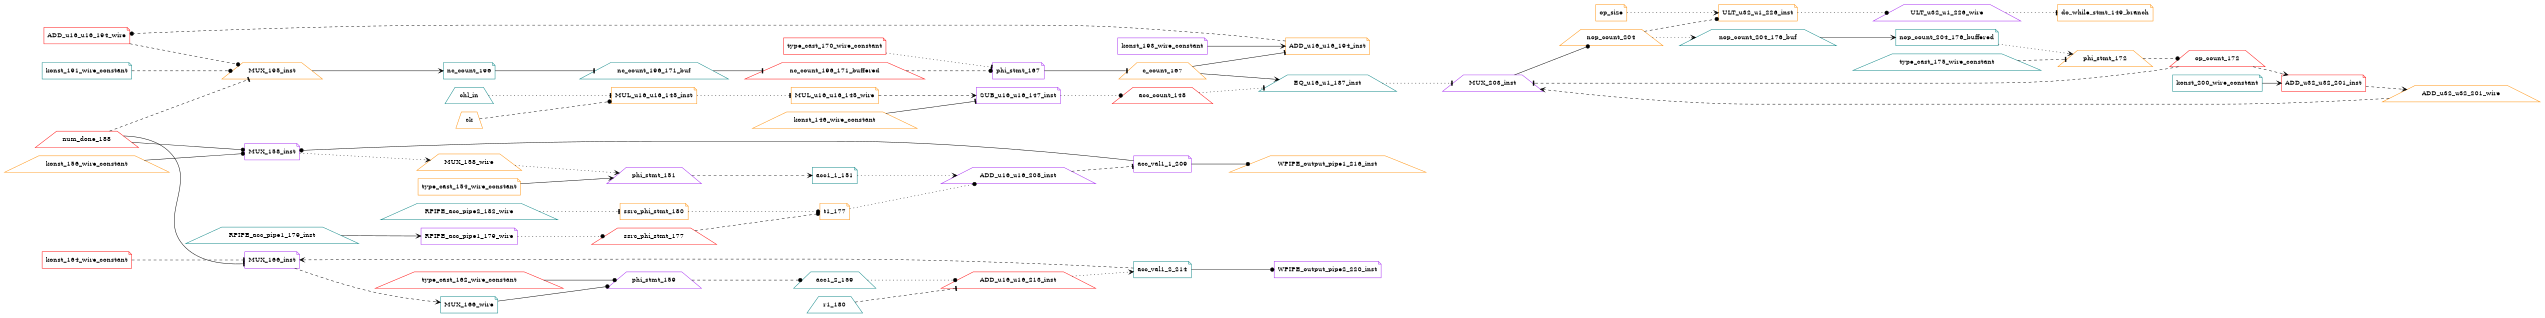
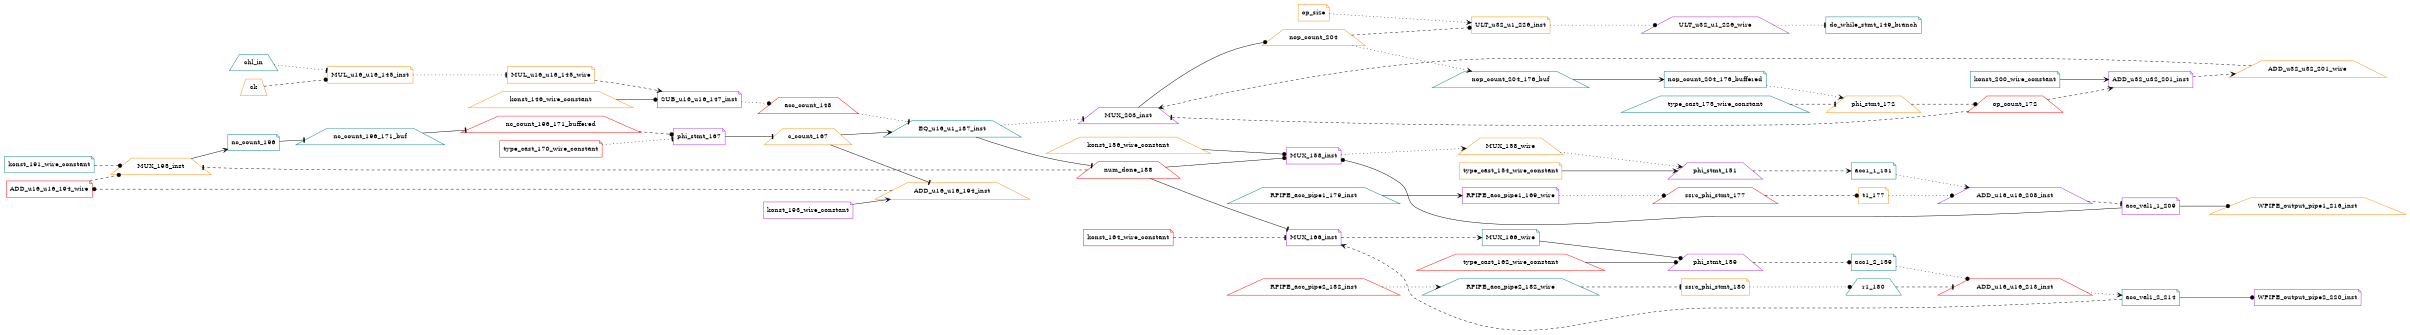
(2105, 13) -> (1874, 25)
(1328, 46) -> (952, 191)
(2324, 83) -> (2151, 80)
(930, 107) -> (635, 100)
none -> (1032, 154)
(579, 212) -> (1630, 287)
(752, 212) -> (1799, 287)
(469, 236) -> (1511, 196)
(835, 280) -> (1874, 262)
none -> (1314, 287)
